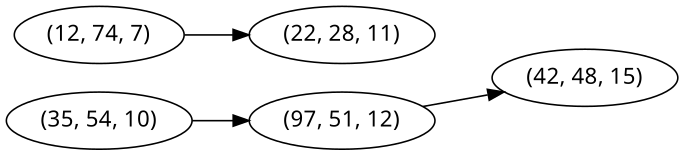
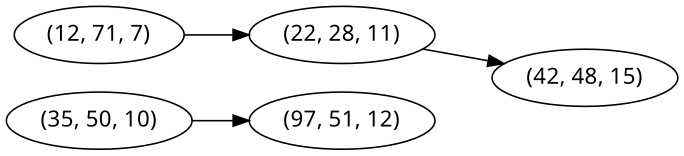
(99, 35) -> (99, 35)
(455, 101) -> (455, 55)
(99, 121) -> (99, 121)
